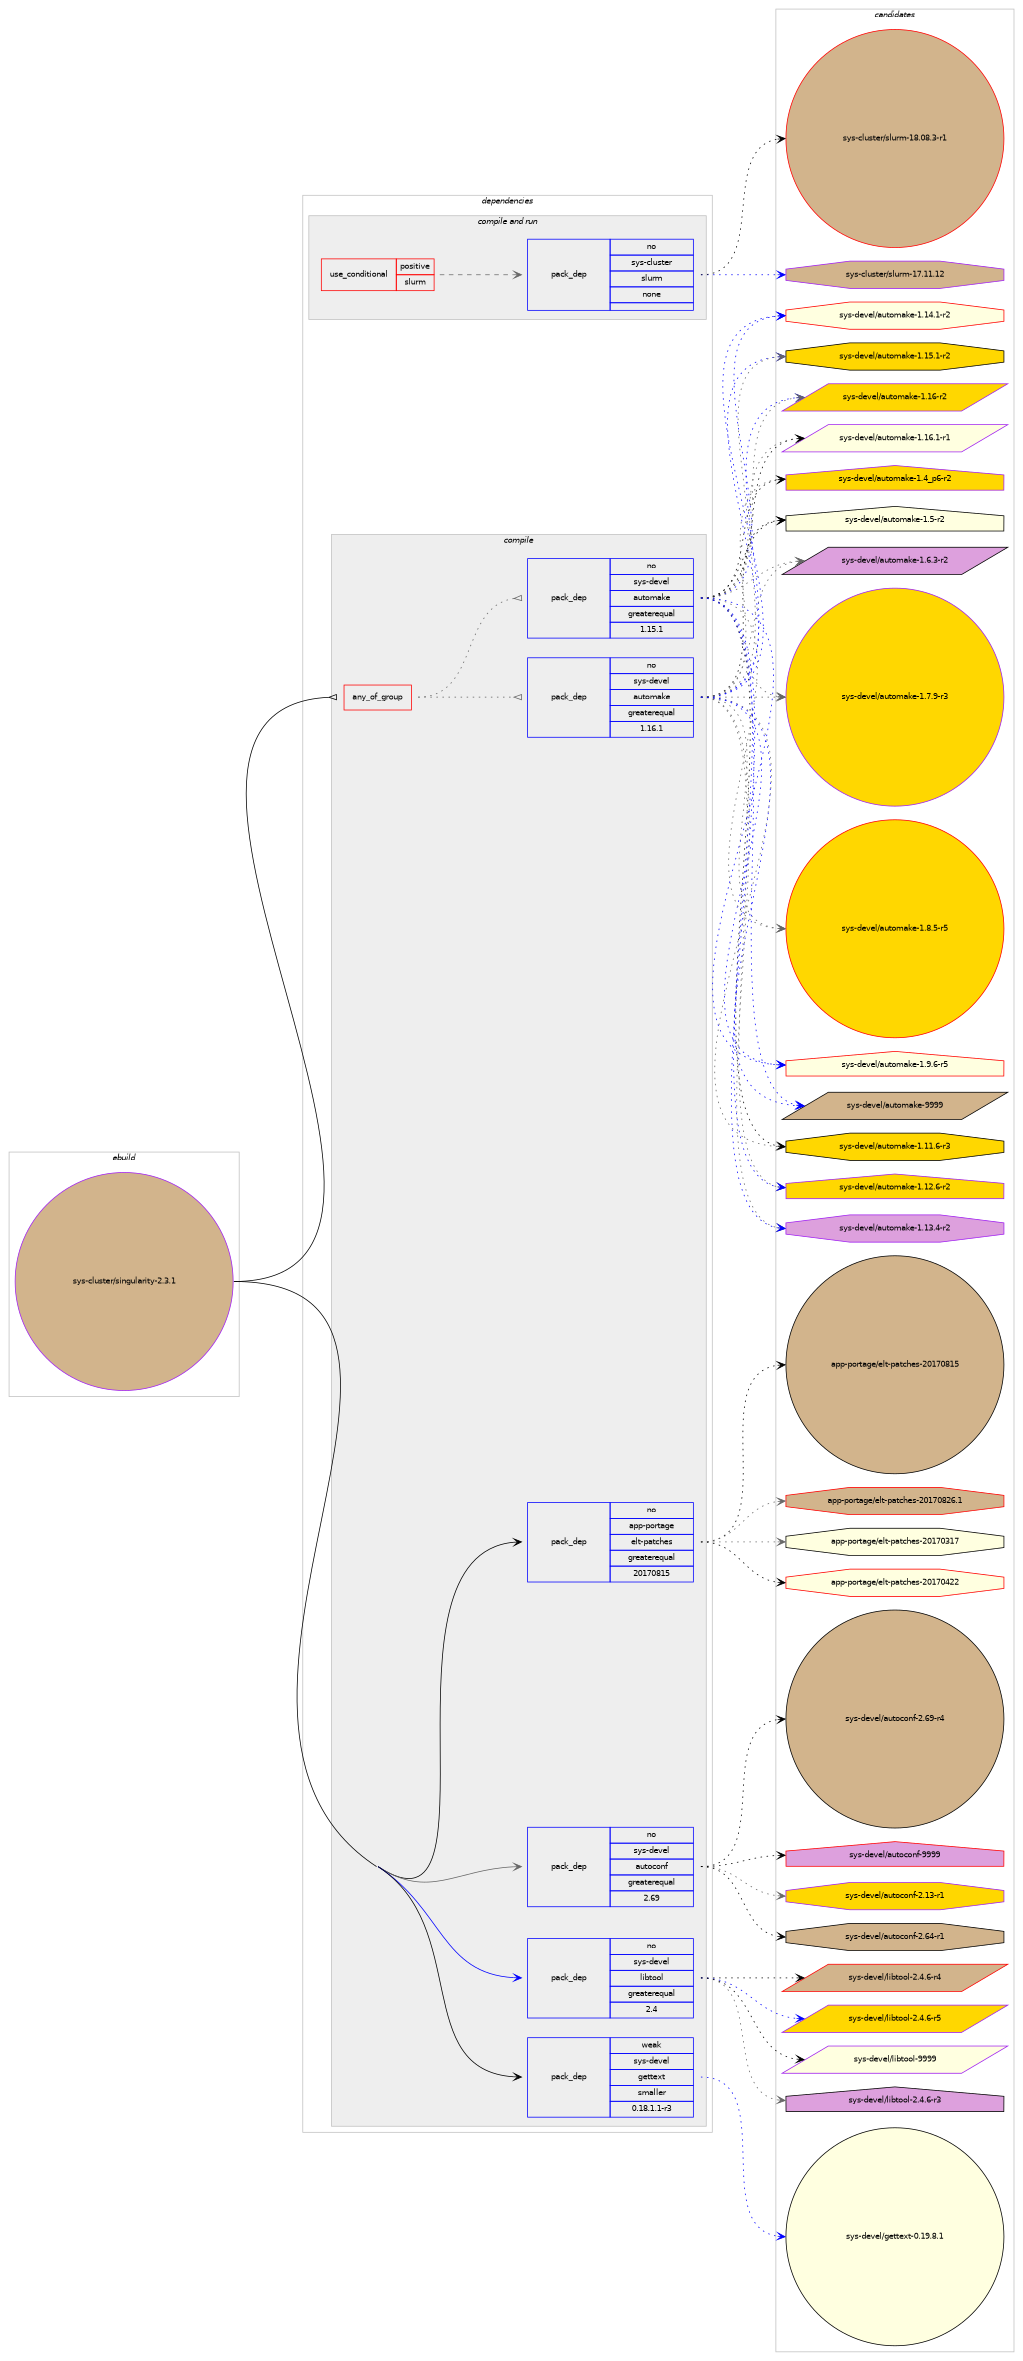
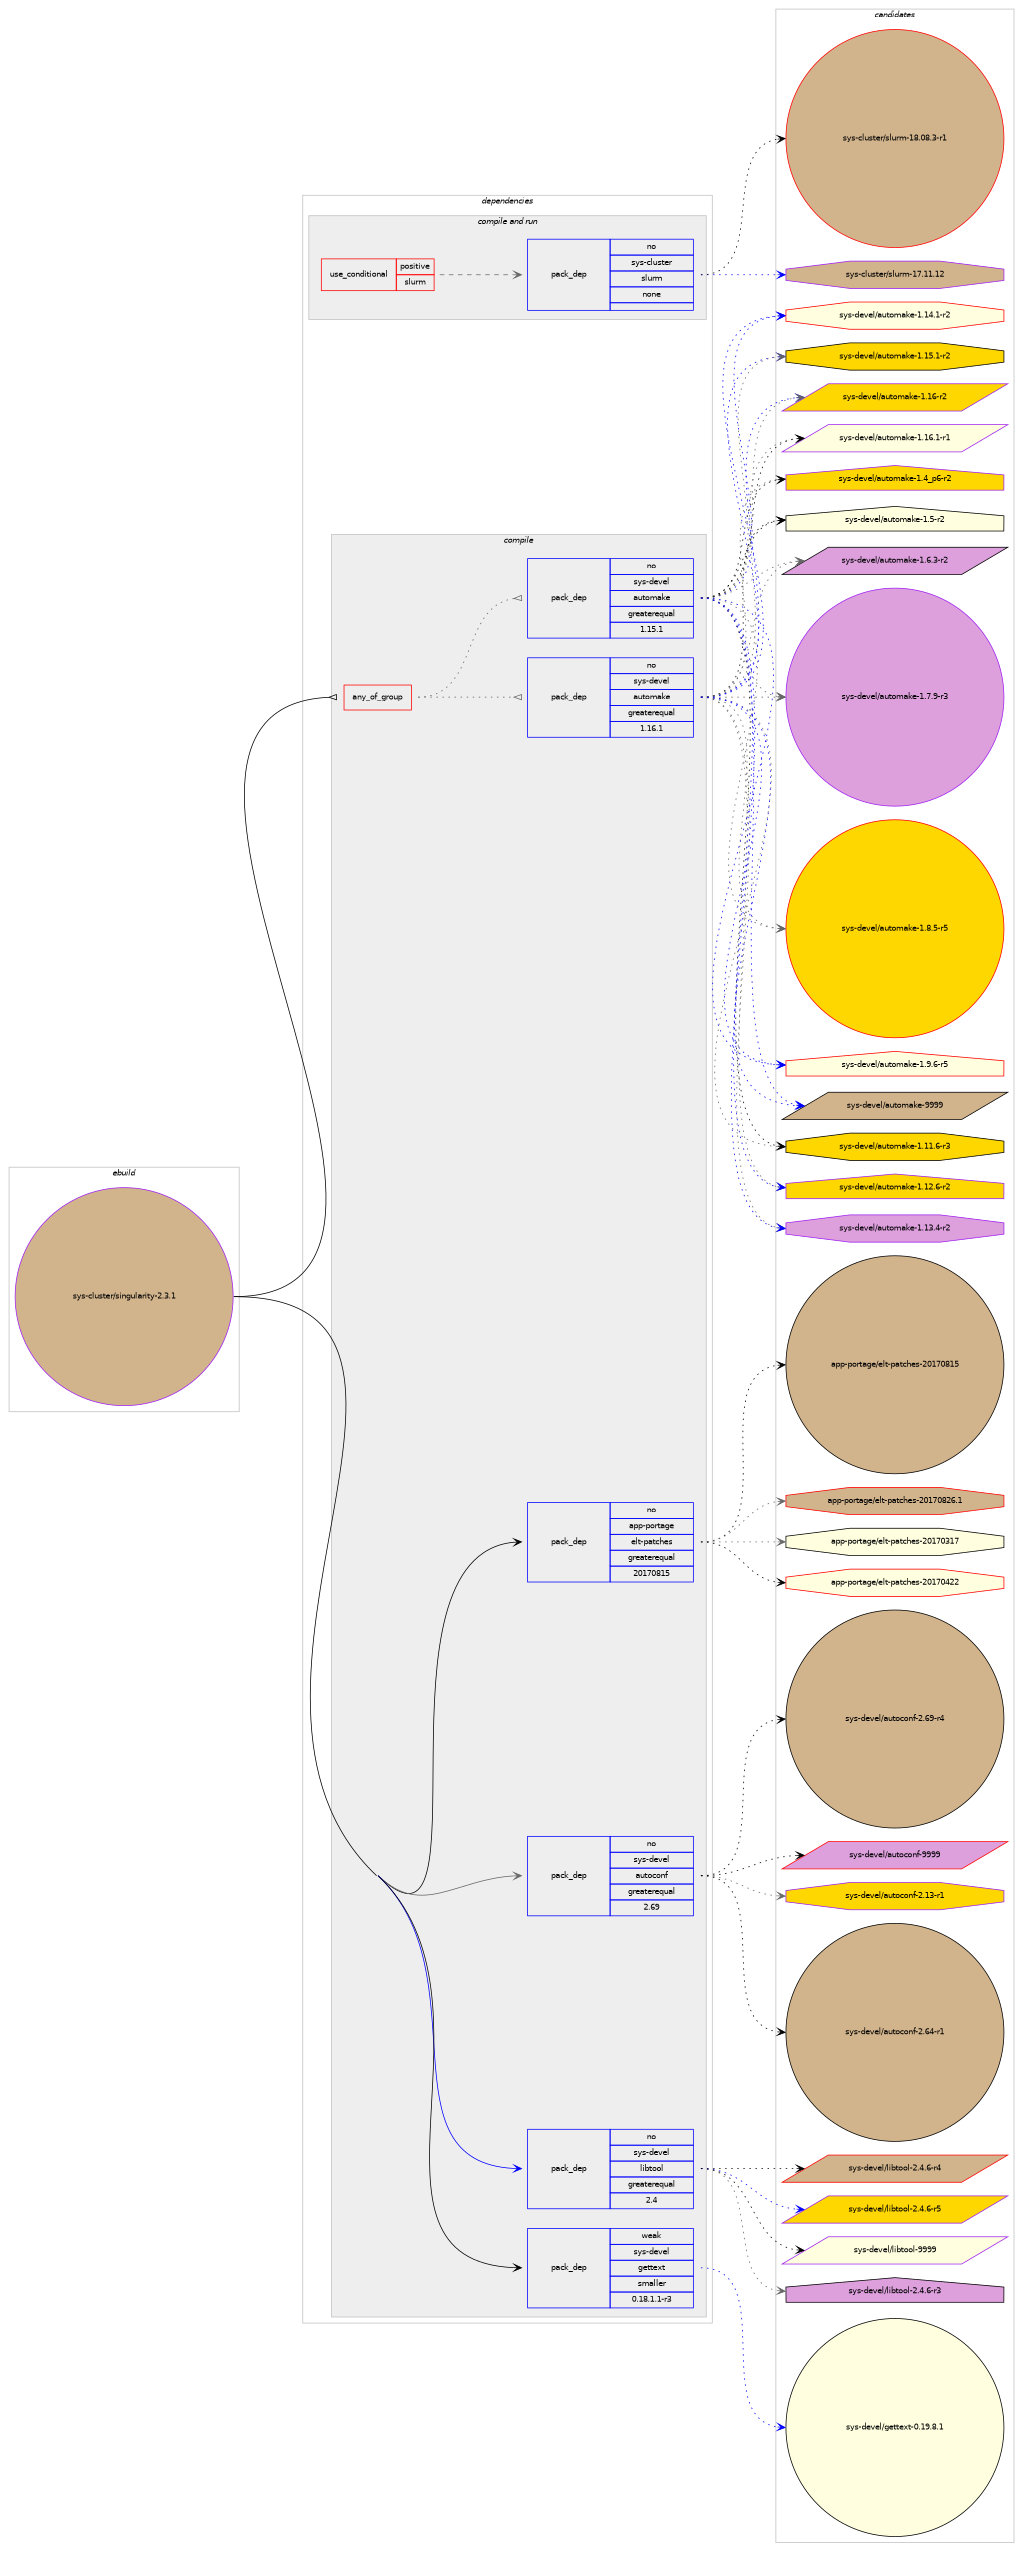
(895, 697) -> (895, 697)
(895, 1855) -> (895, 1855)
(895, 1937) -> (895, 2032)
